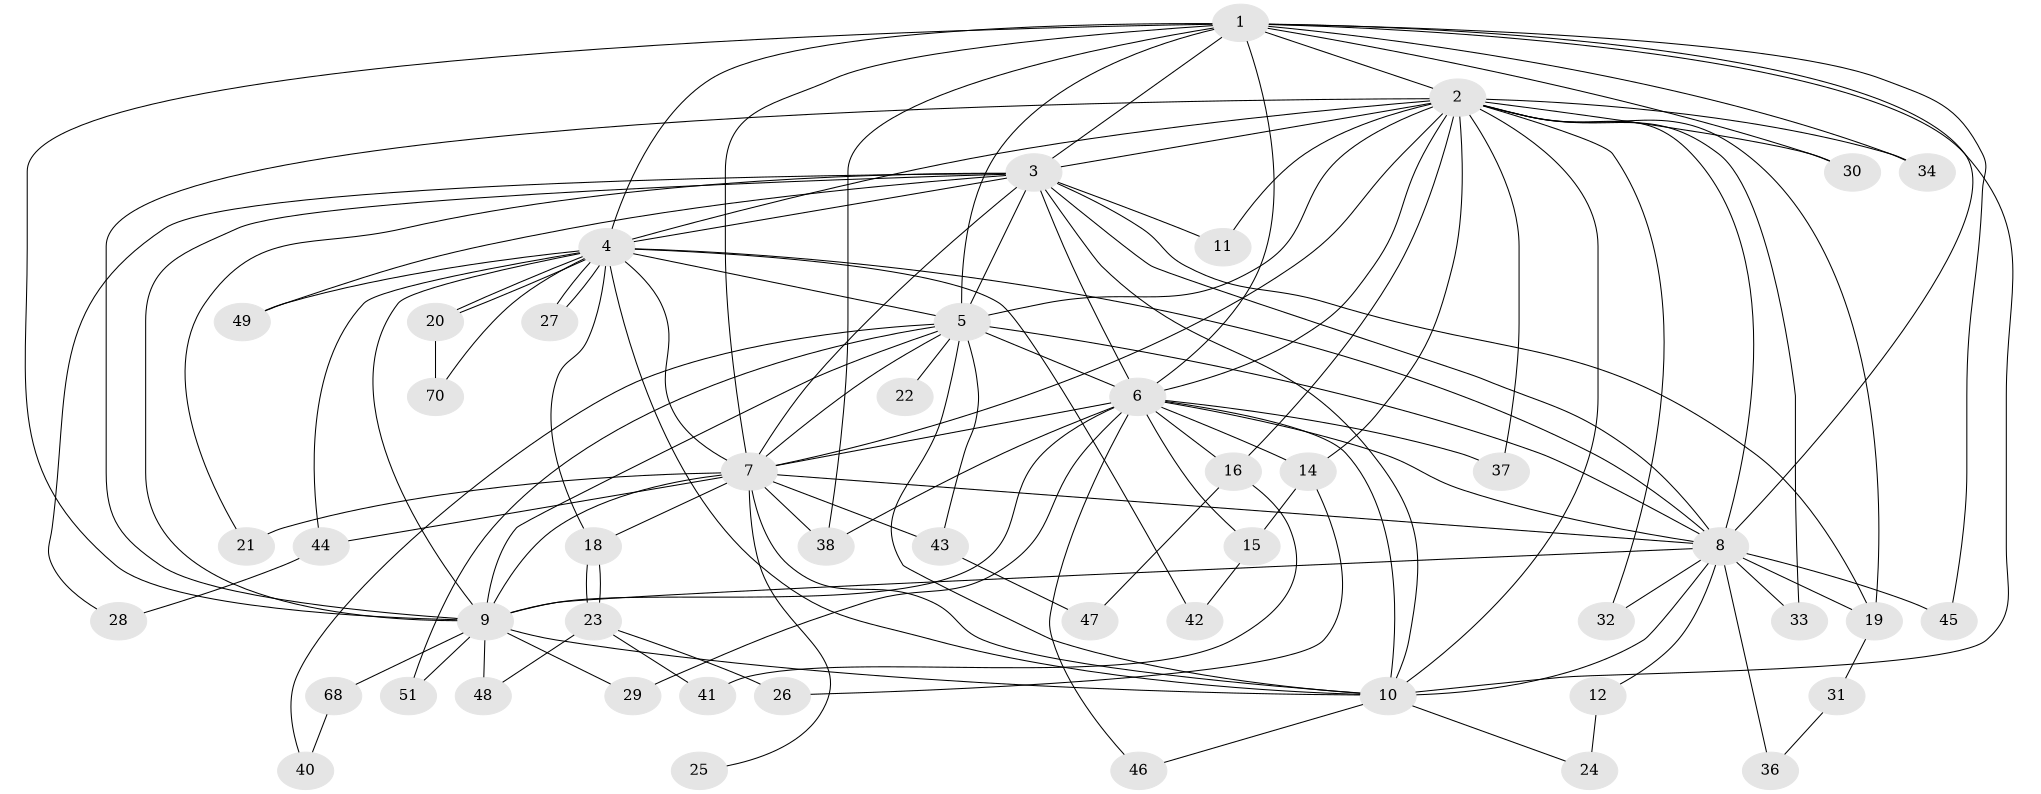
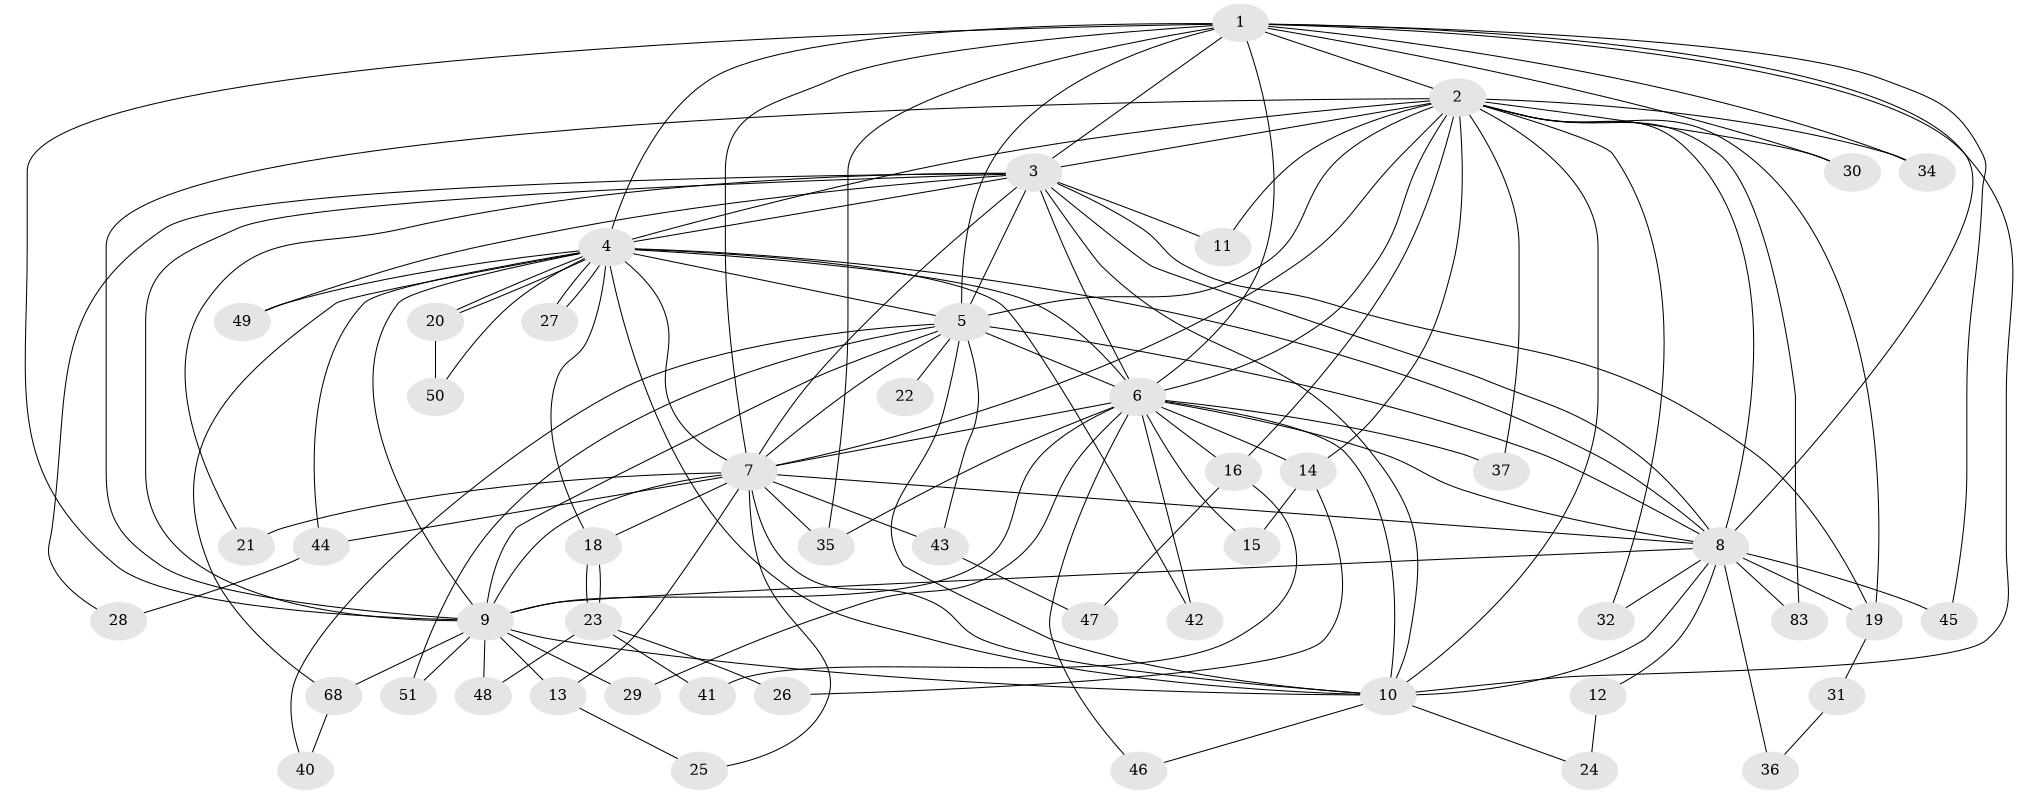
none -> (986, 289)
none -> (248, 377)
(436, 397) -> (436, 397)
(826, 546) -> (826, 546)
(1223, 584) -> (1168, 514)
(1800, 621) -> (1800, 621)
none -> (558, 696)
